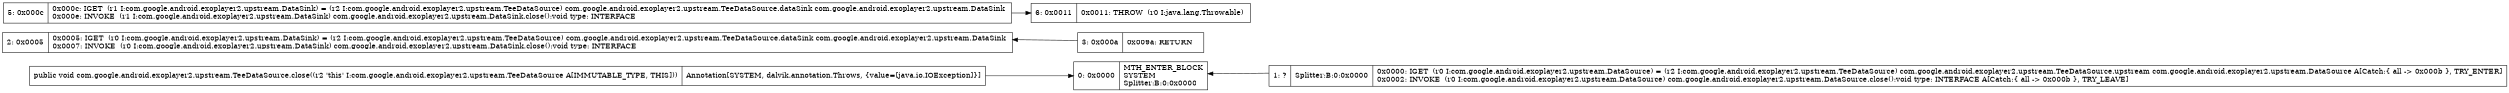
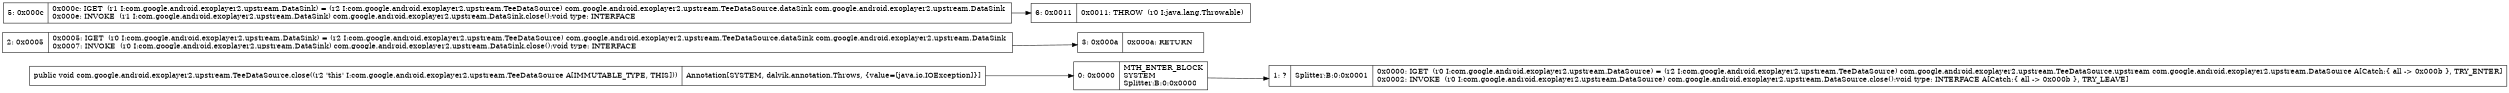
(1048, 40) -> (1042, 45)
(1163, 42) -> (1163, 42)
(1241, 73) -> (1236, 78)
(1332, 76) -> (1332, 76)
